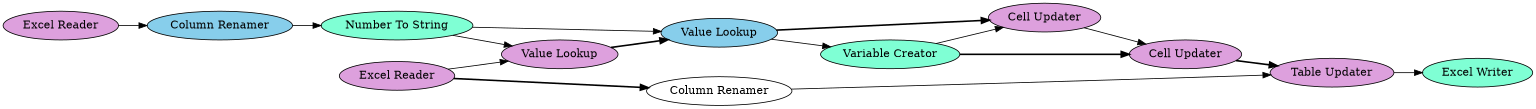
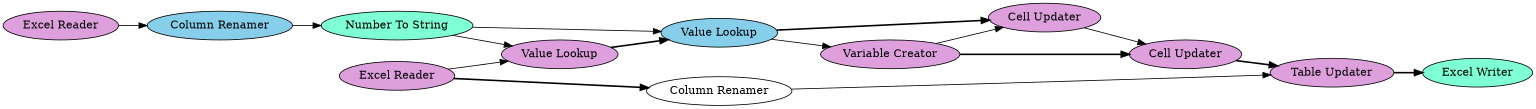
(890, 54) -> (890, 54)
(1404, 73) -> (1404, 73)
